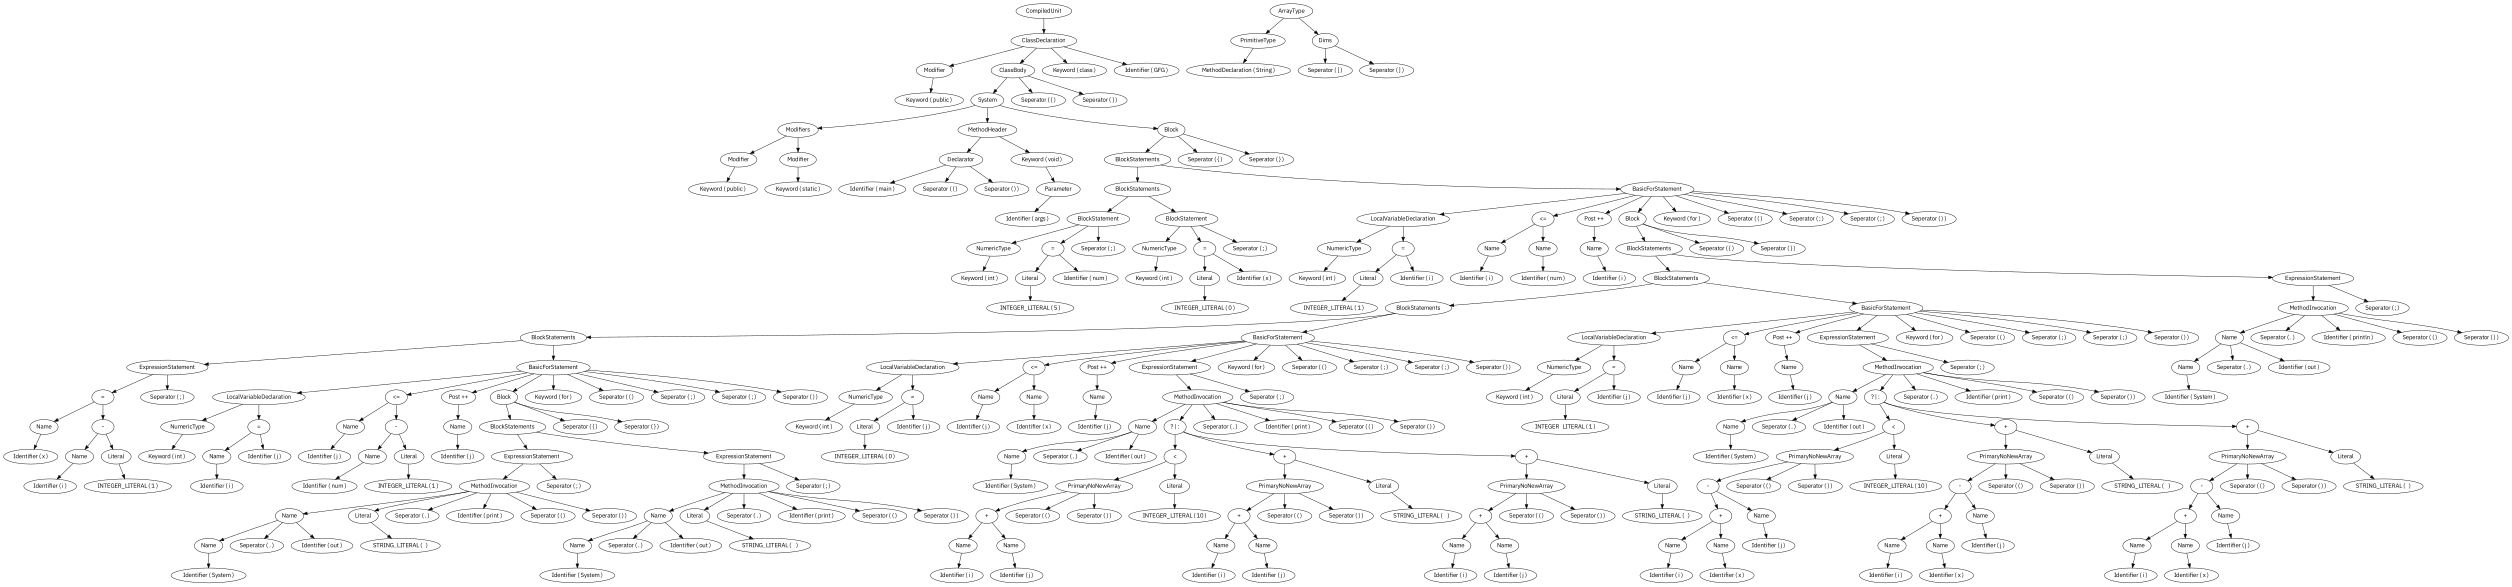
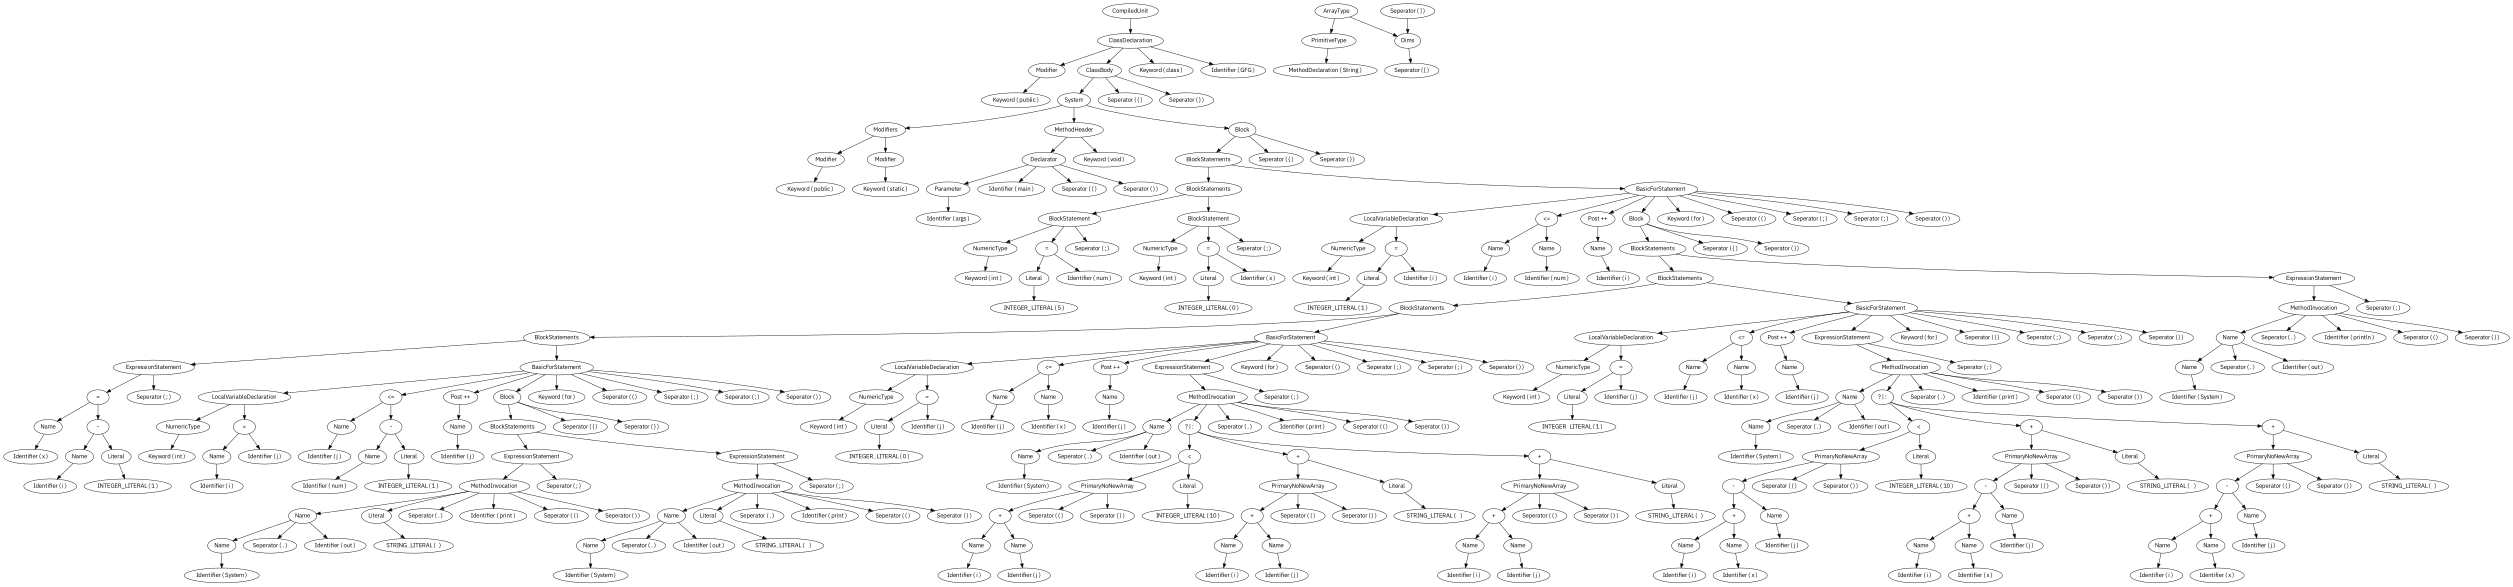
(1352, 54) -> (1408, 24)
(1049, 173) -> (998, 174)
